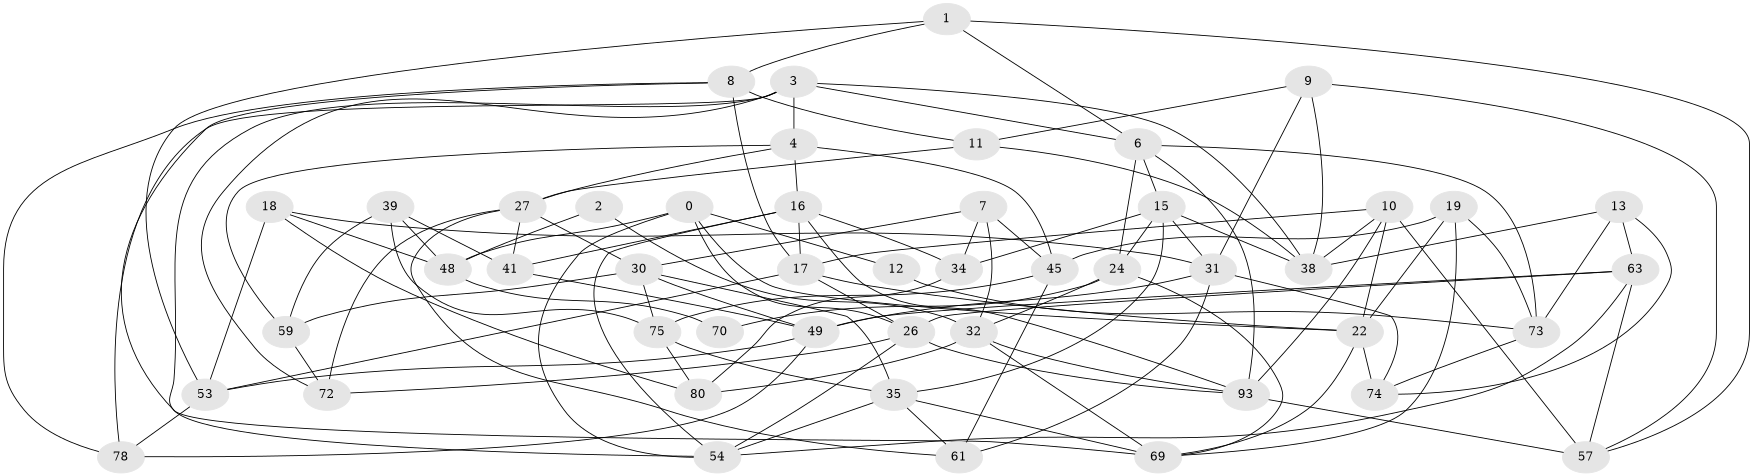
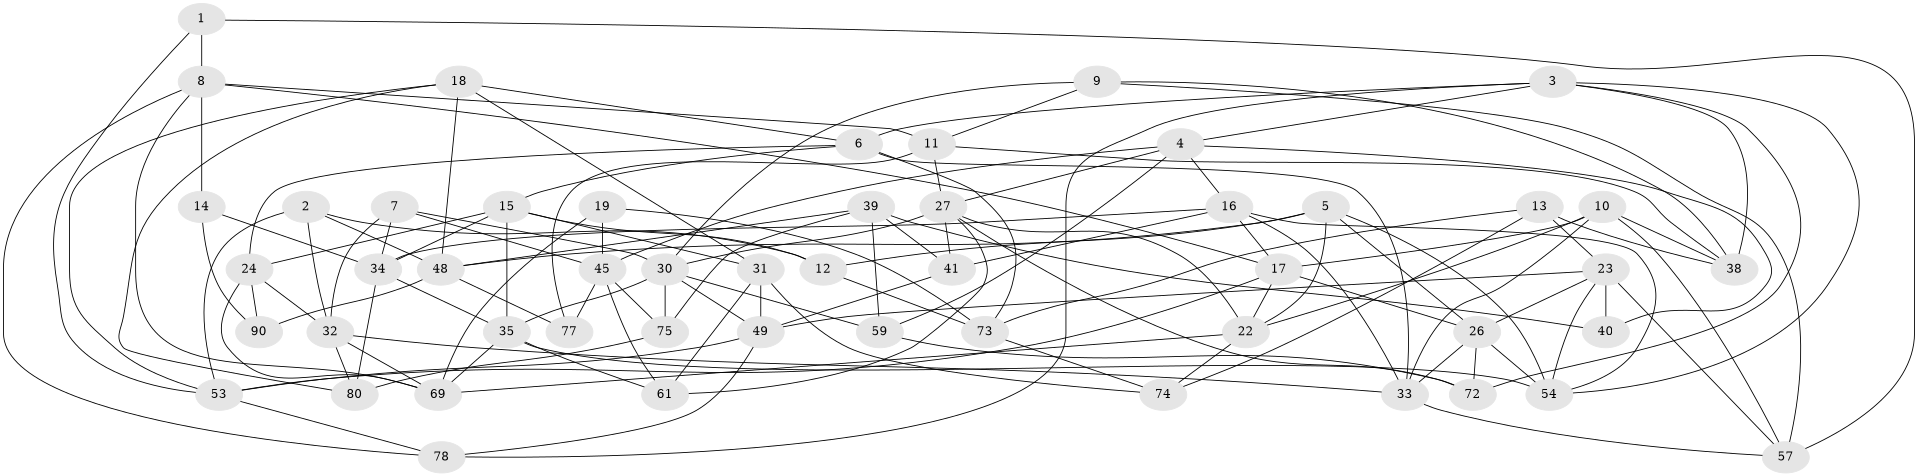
(1043, 82) -> (721, 122)
(1261, 176) -> (852, 119)
none -> (202, 207)
(690, 207) -> (1326, 207)
none -> (567, 232)
(1246, 243) -> (668, 233)
(1407, 270) -> (1092, 231)
(1636, 270) -> (1606, 270)
none -> (208, 282)
none -> (569, 332)
(720, 332) -> (259, 332)
none -> (1606, 332)
(772, 371) -> (443, 301)
(1246, 395) -> (1405, 395)
